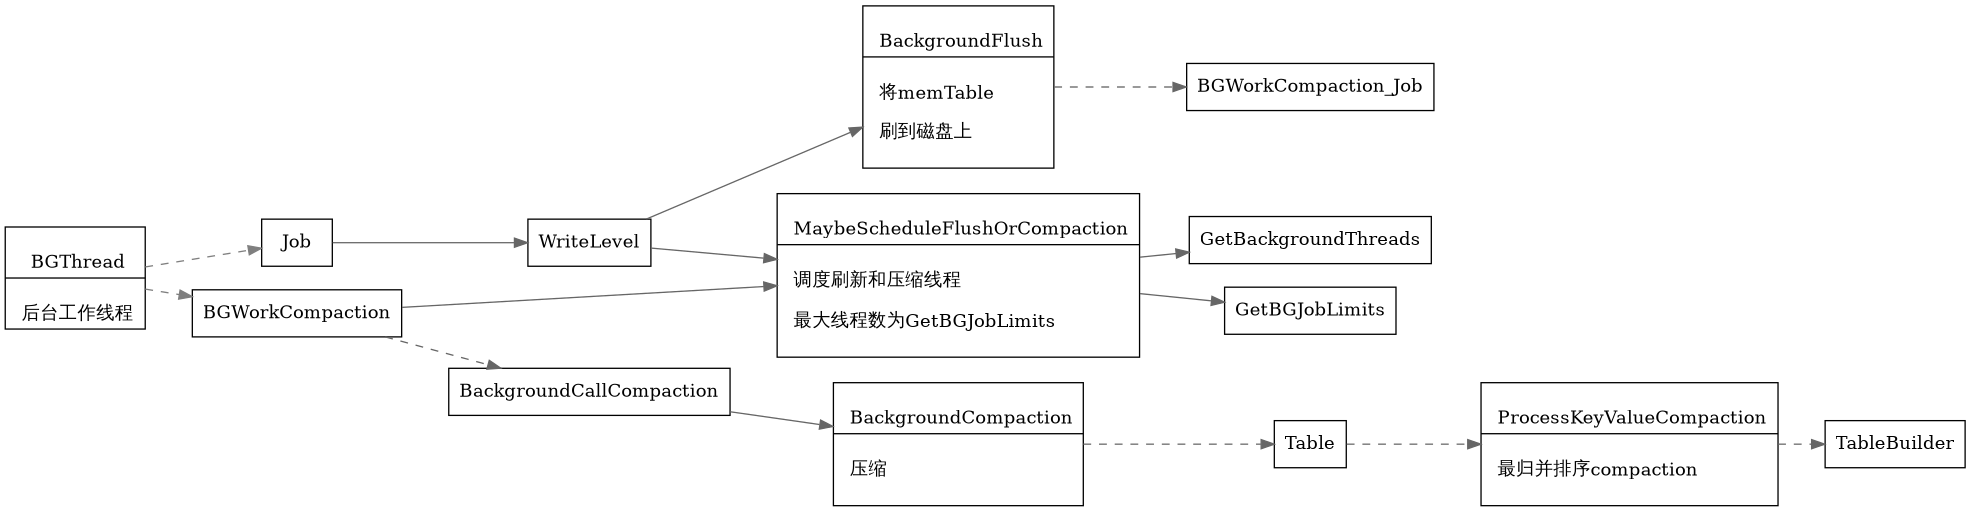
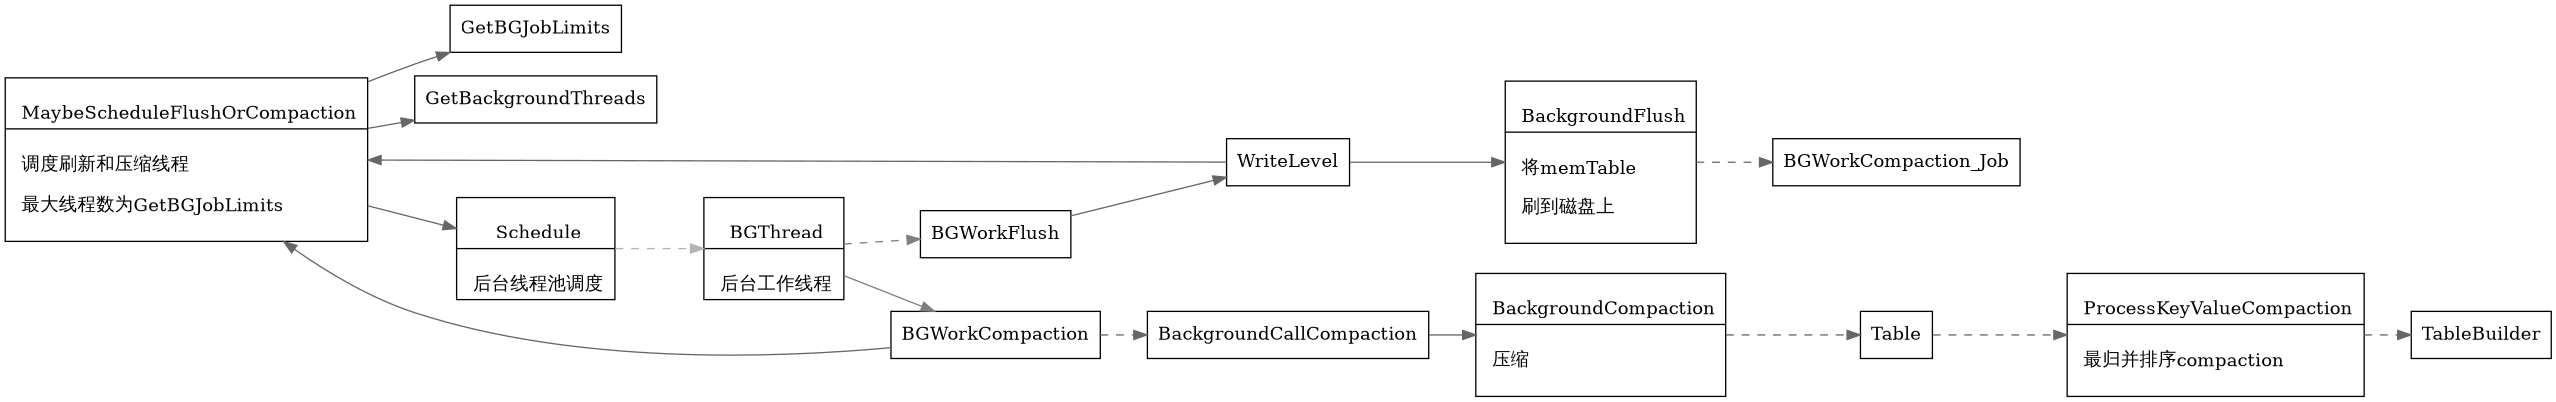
(297, 243) -> (996, 234)
none -> (536, 249)
(162, 292) -> (883, 291)
